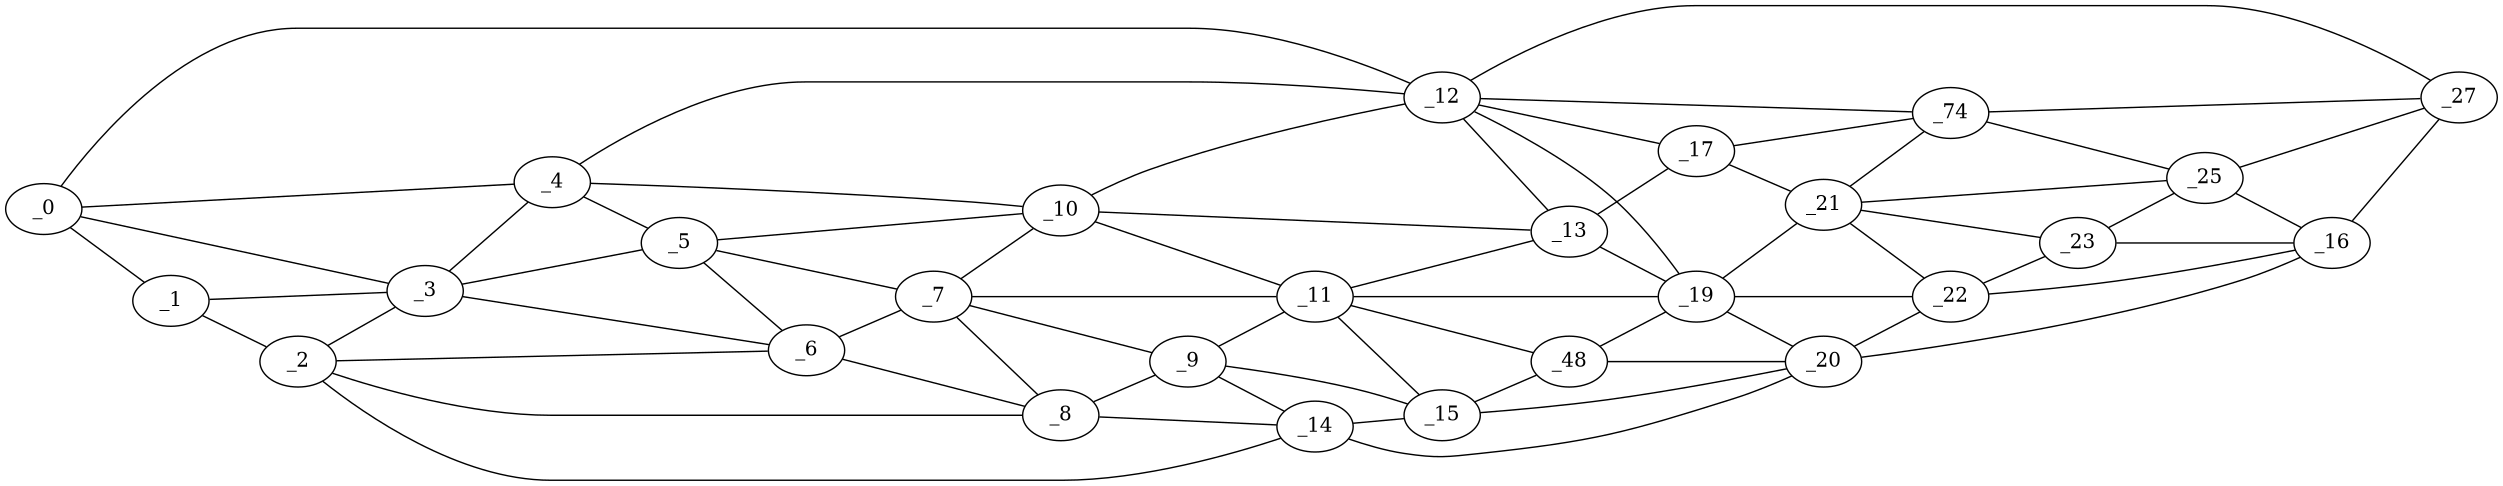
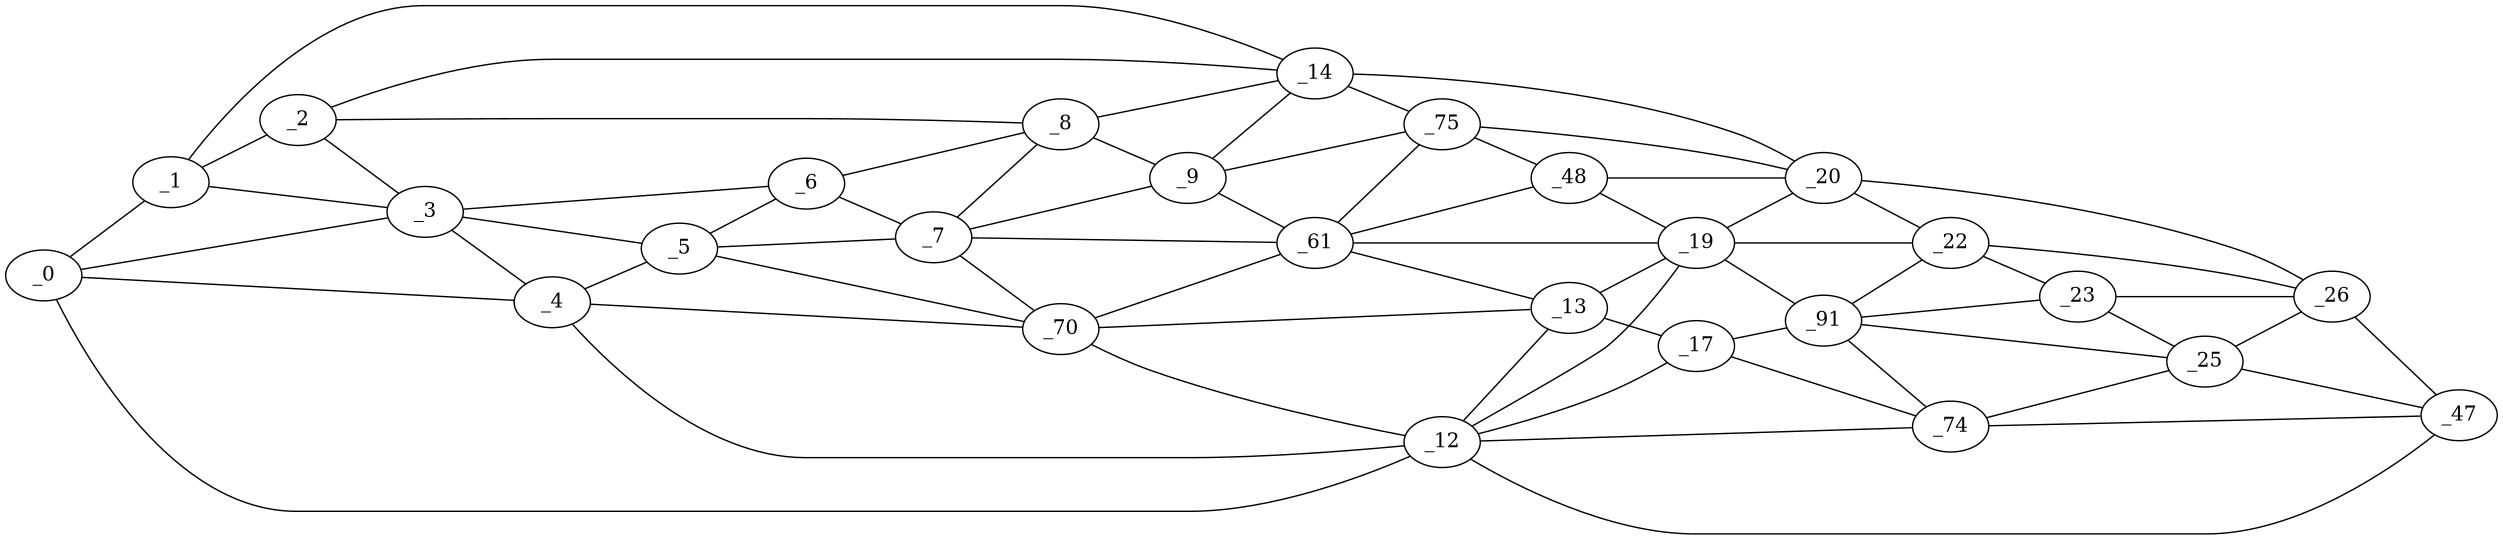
none -> (712, 6)
(2459, 97) -> (2459, 415)
(1824, 205) -> (1824, 321)
(1061, 210) -> (1061, 329)
(2332, 243) -> (2332, 297)
(1315, 297) -> (1315, 243)
(552, 356) -> none
(1442, 415) -> (1442, 124)
